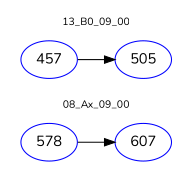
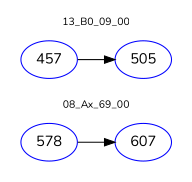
(96, 105) -> (96, 105)
